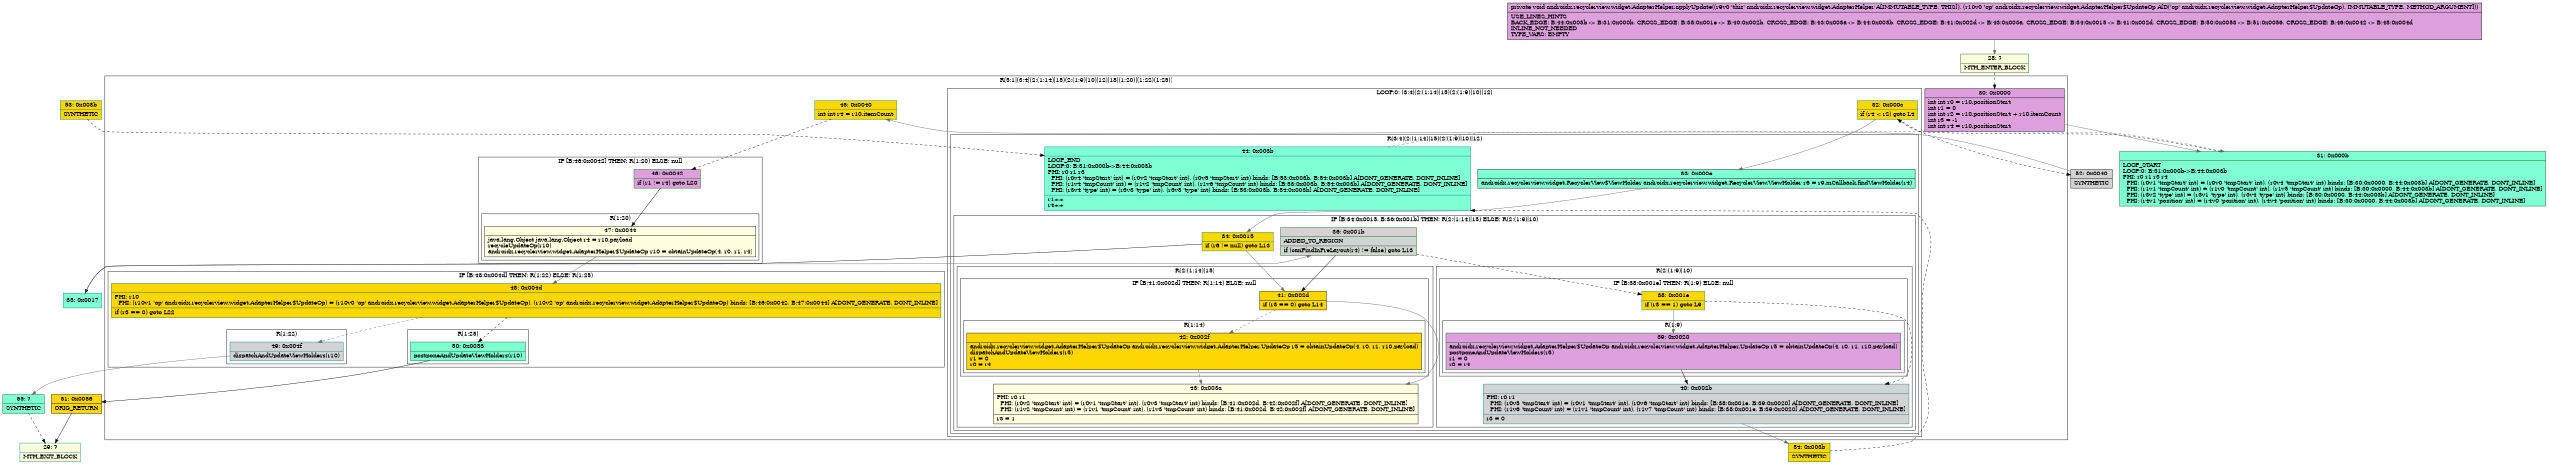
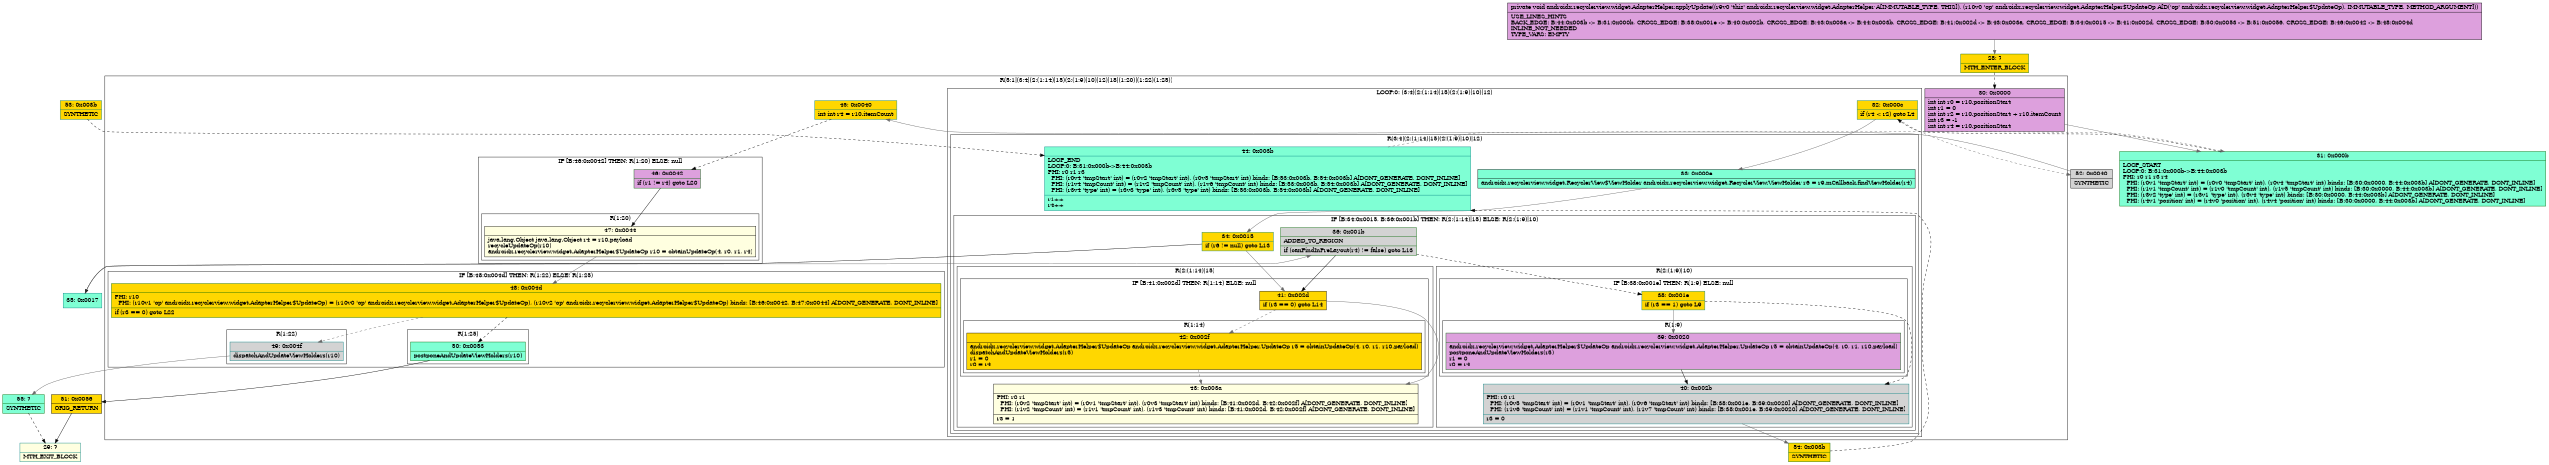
(1995, 63) -> (1995, 63)
(1980, 154) -> (1980, 154)
